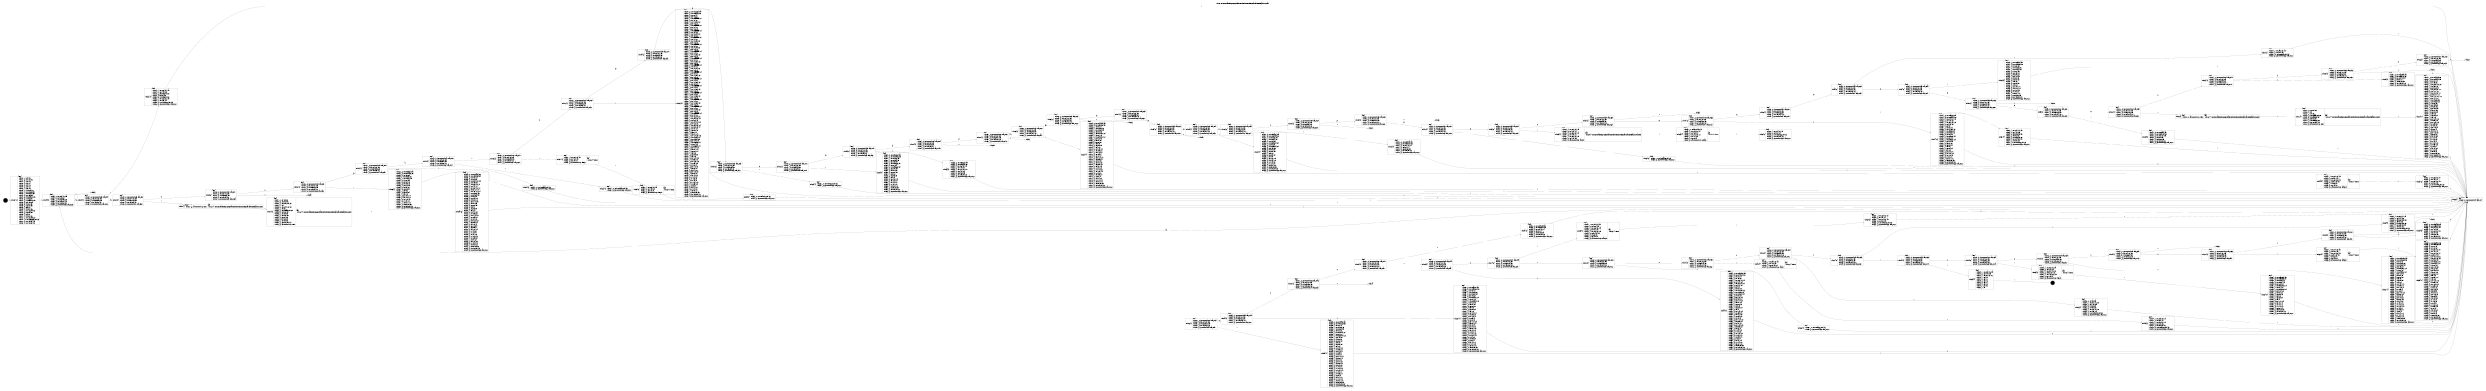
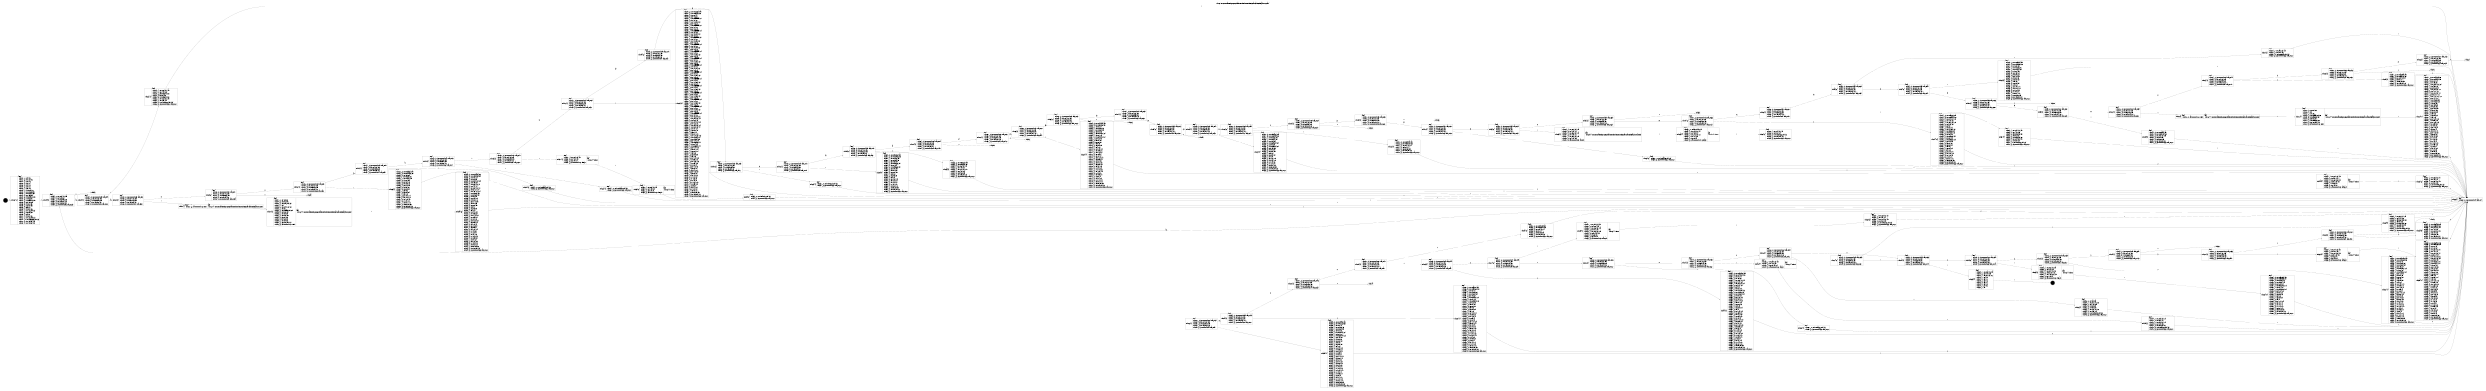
(1811, 257) -> (1844, 254)
